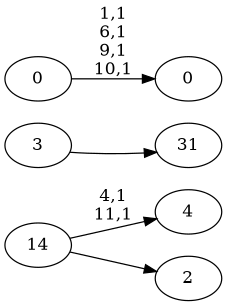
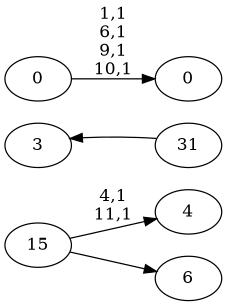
(107, 154) -> (120, 137)
(38, 245) -> (38, 245)
(188, 278) -> (188, 278)
